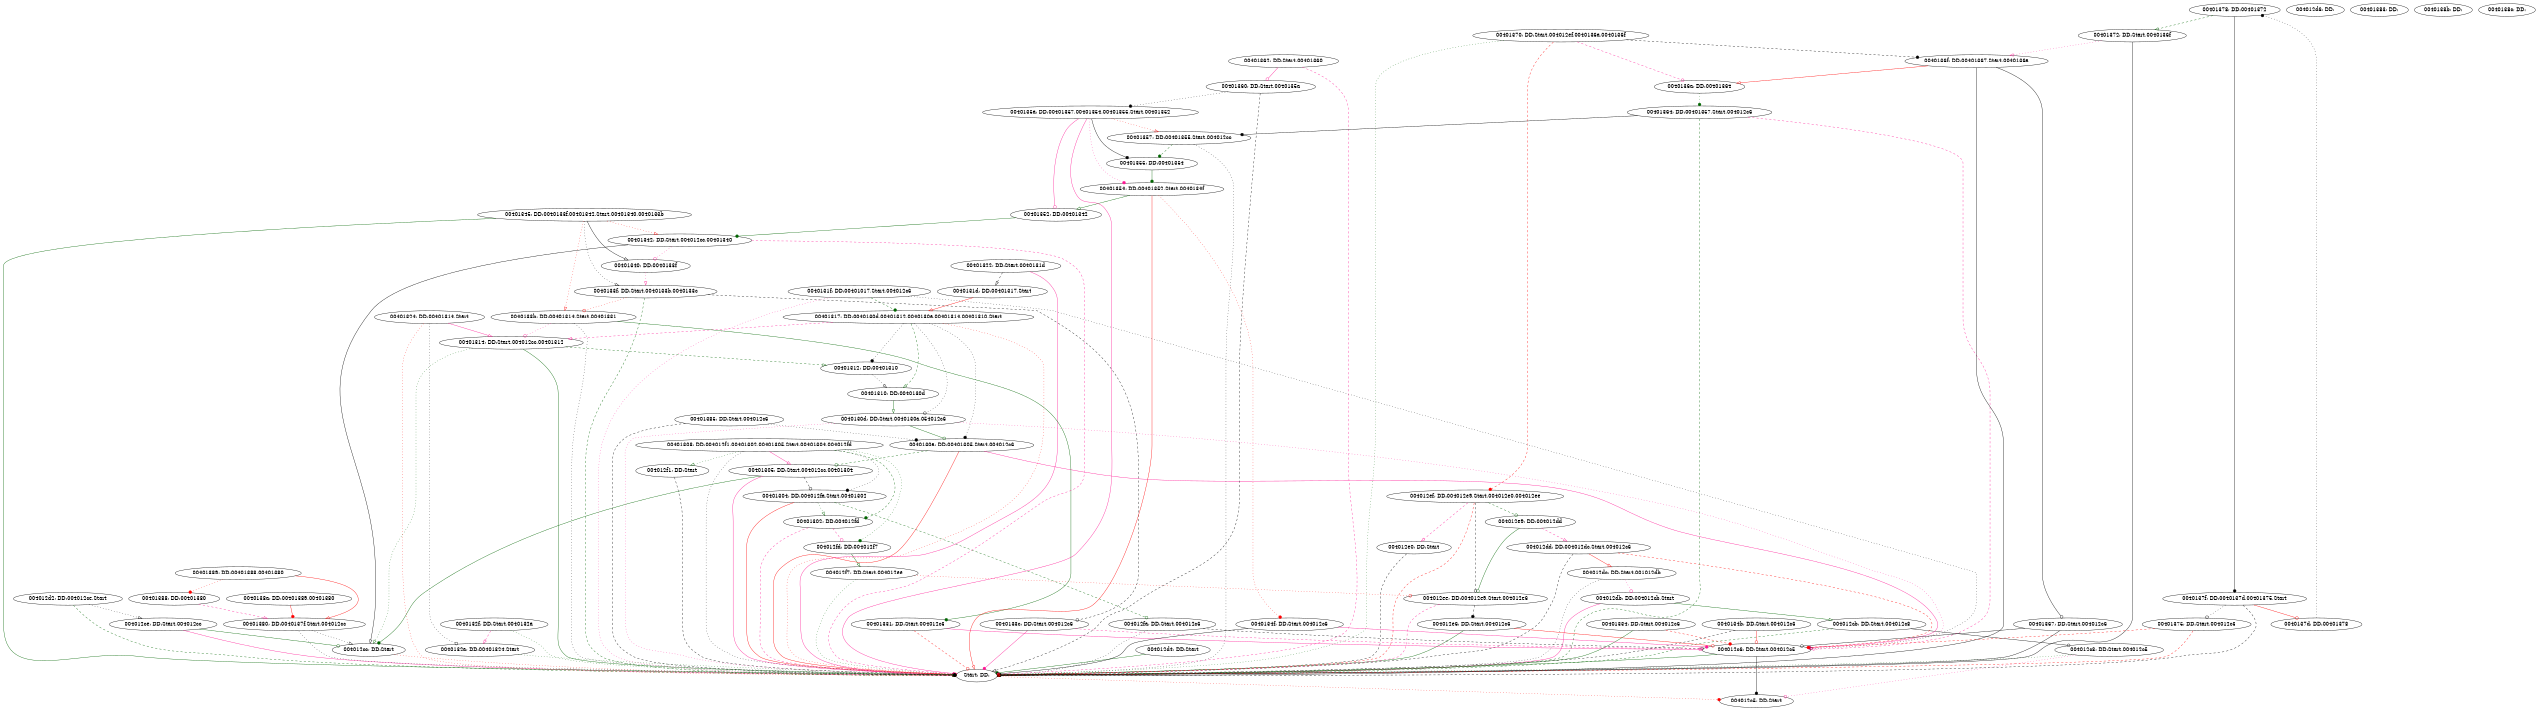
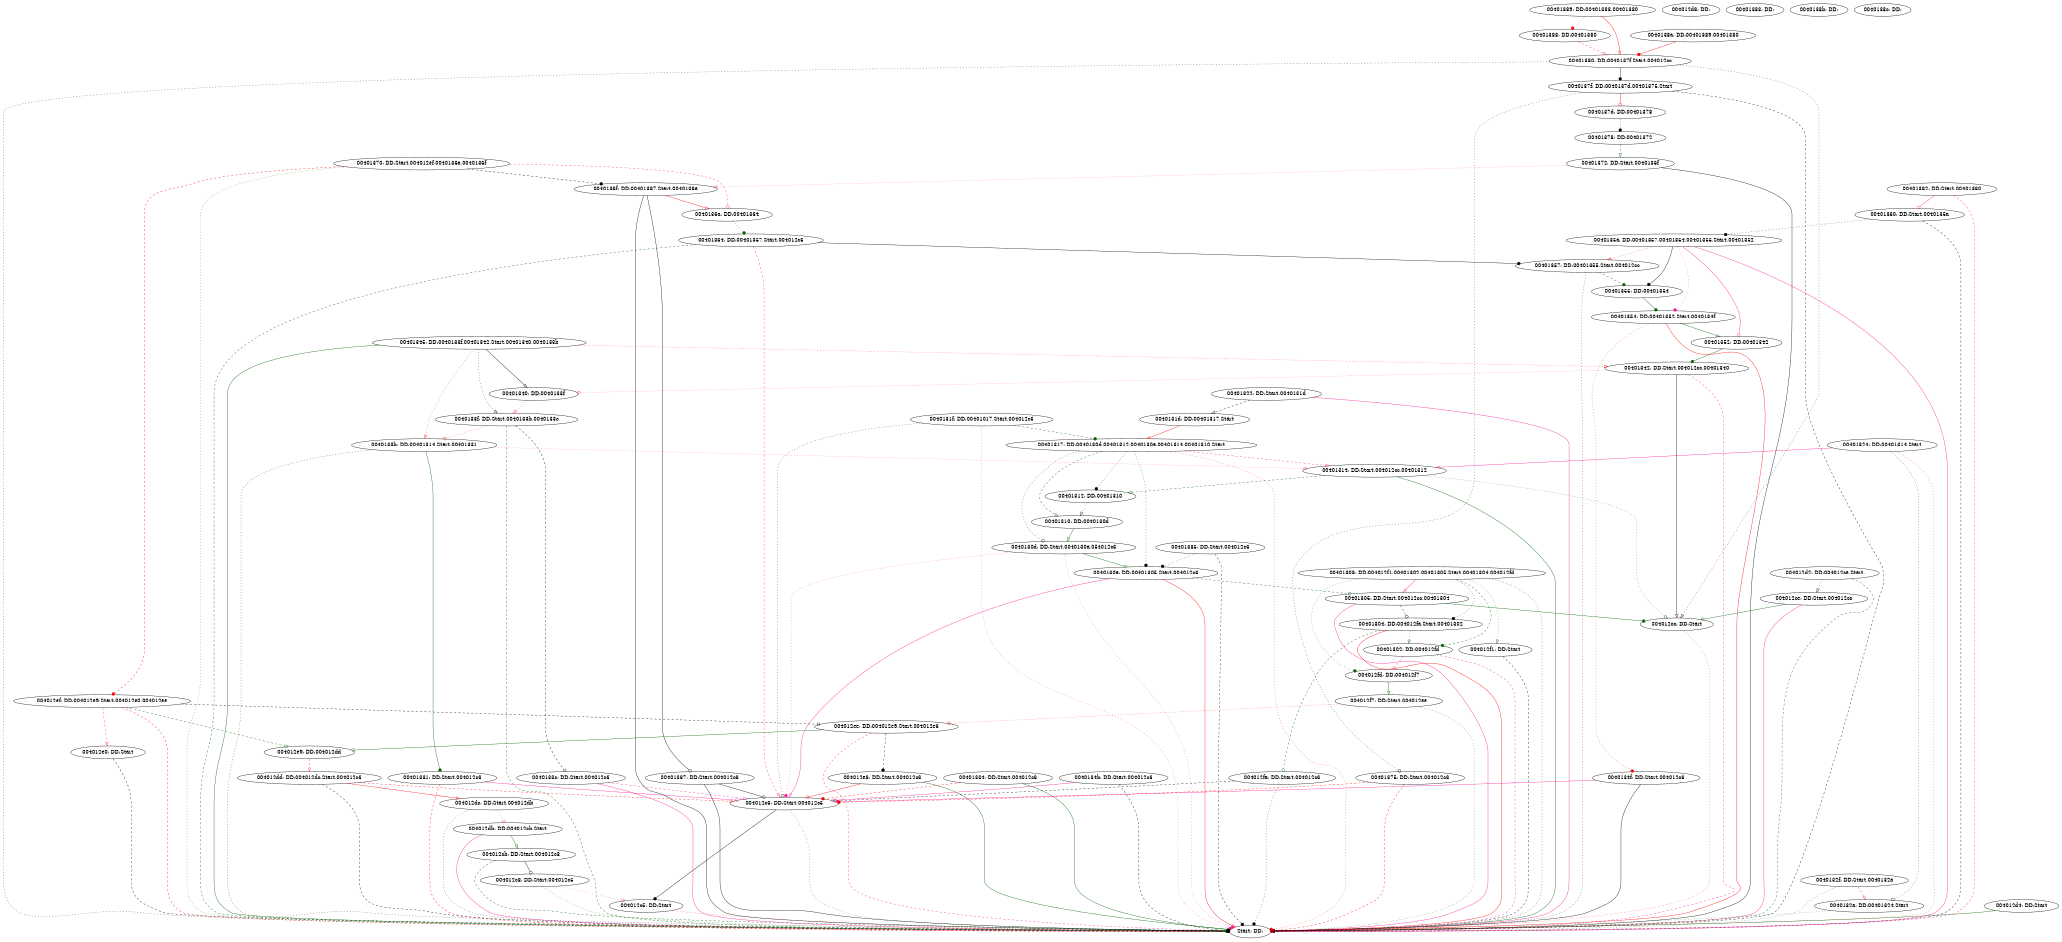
(2235, 303) -> (1620, 73)
(1494, 555) -> (589, 740)
(1622, 573) -> (494, 804)
(1756, 635) -> (961, 792)
(1359, 670) -> (857, 915)
(1357, 688) -> (949, 927)
